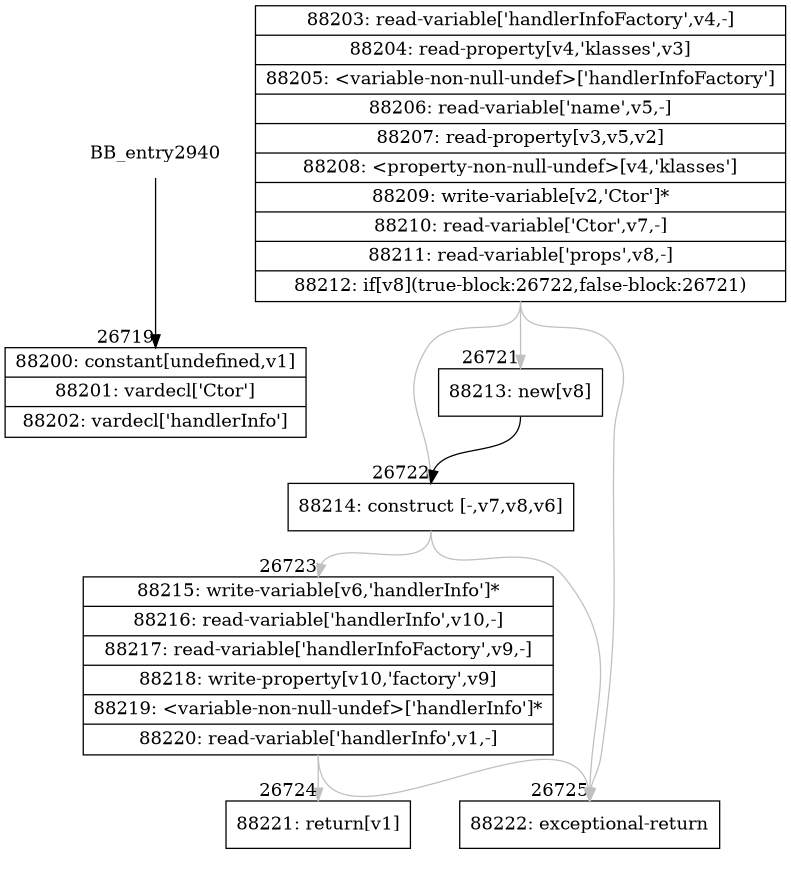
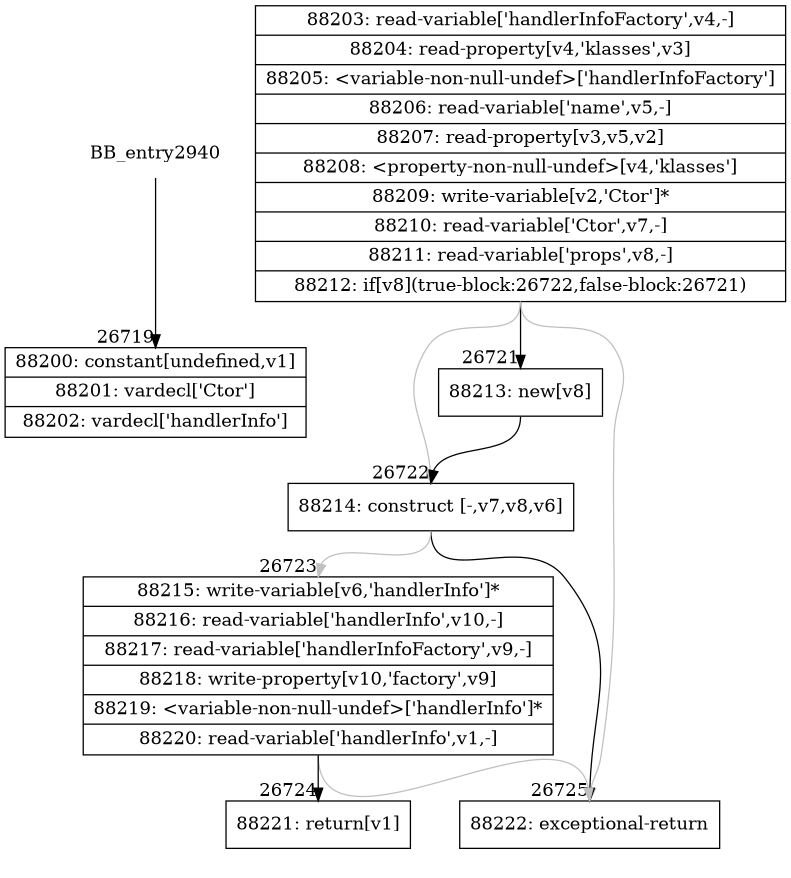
(521, 328) -> (521, 328)
(582, 603) -> (582, 603)
(318, 779) -> (318, 779)
